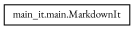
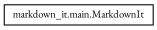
(67, 15) -> (79, 15)
